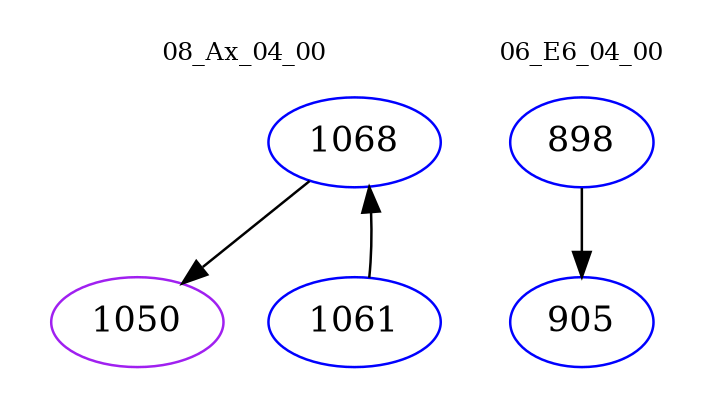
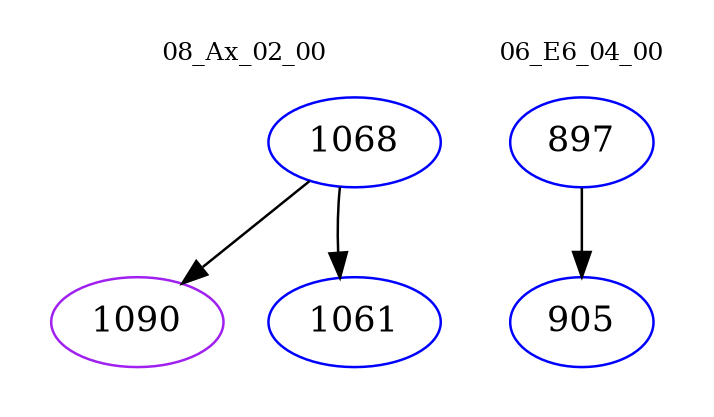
(245, 54) -> (245, 54)
(582, 142) -> (582, 142)
(371, 245) -> (338, 220)
(137, 322) -> (137, 322)
